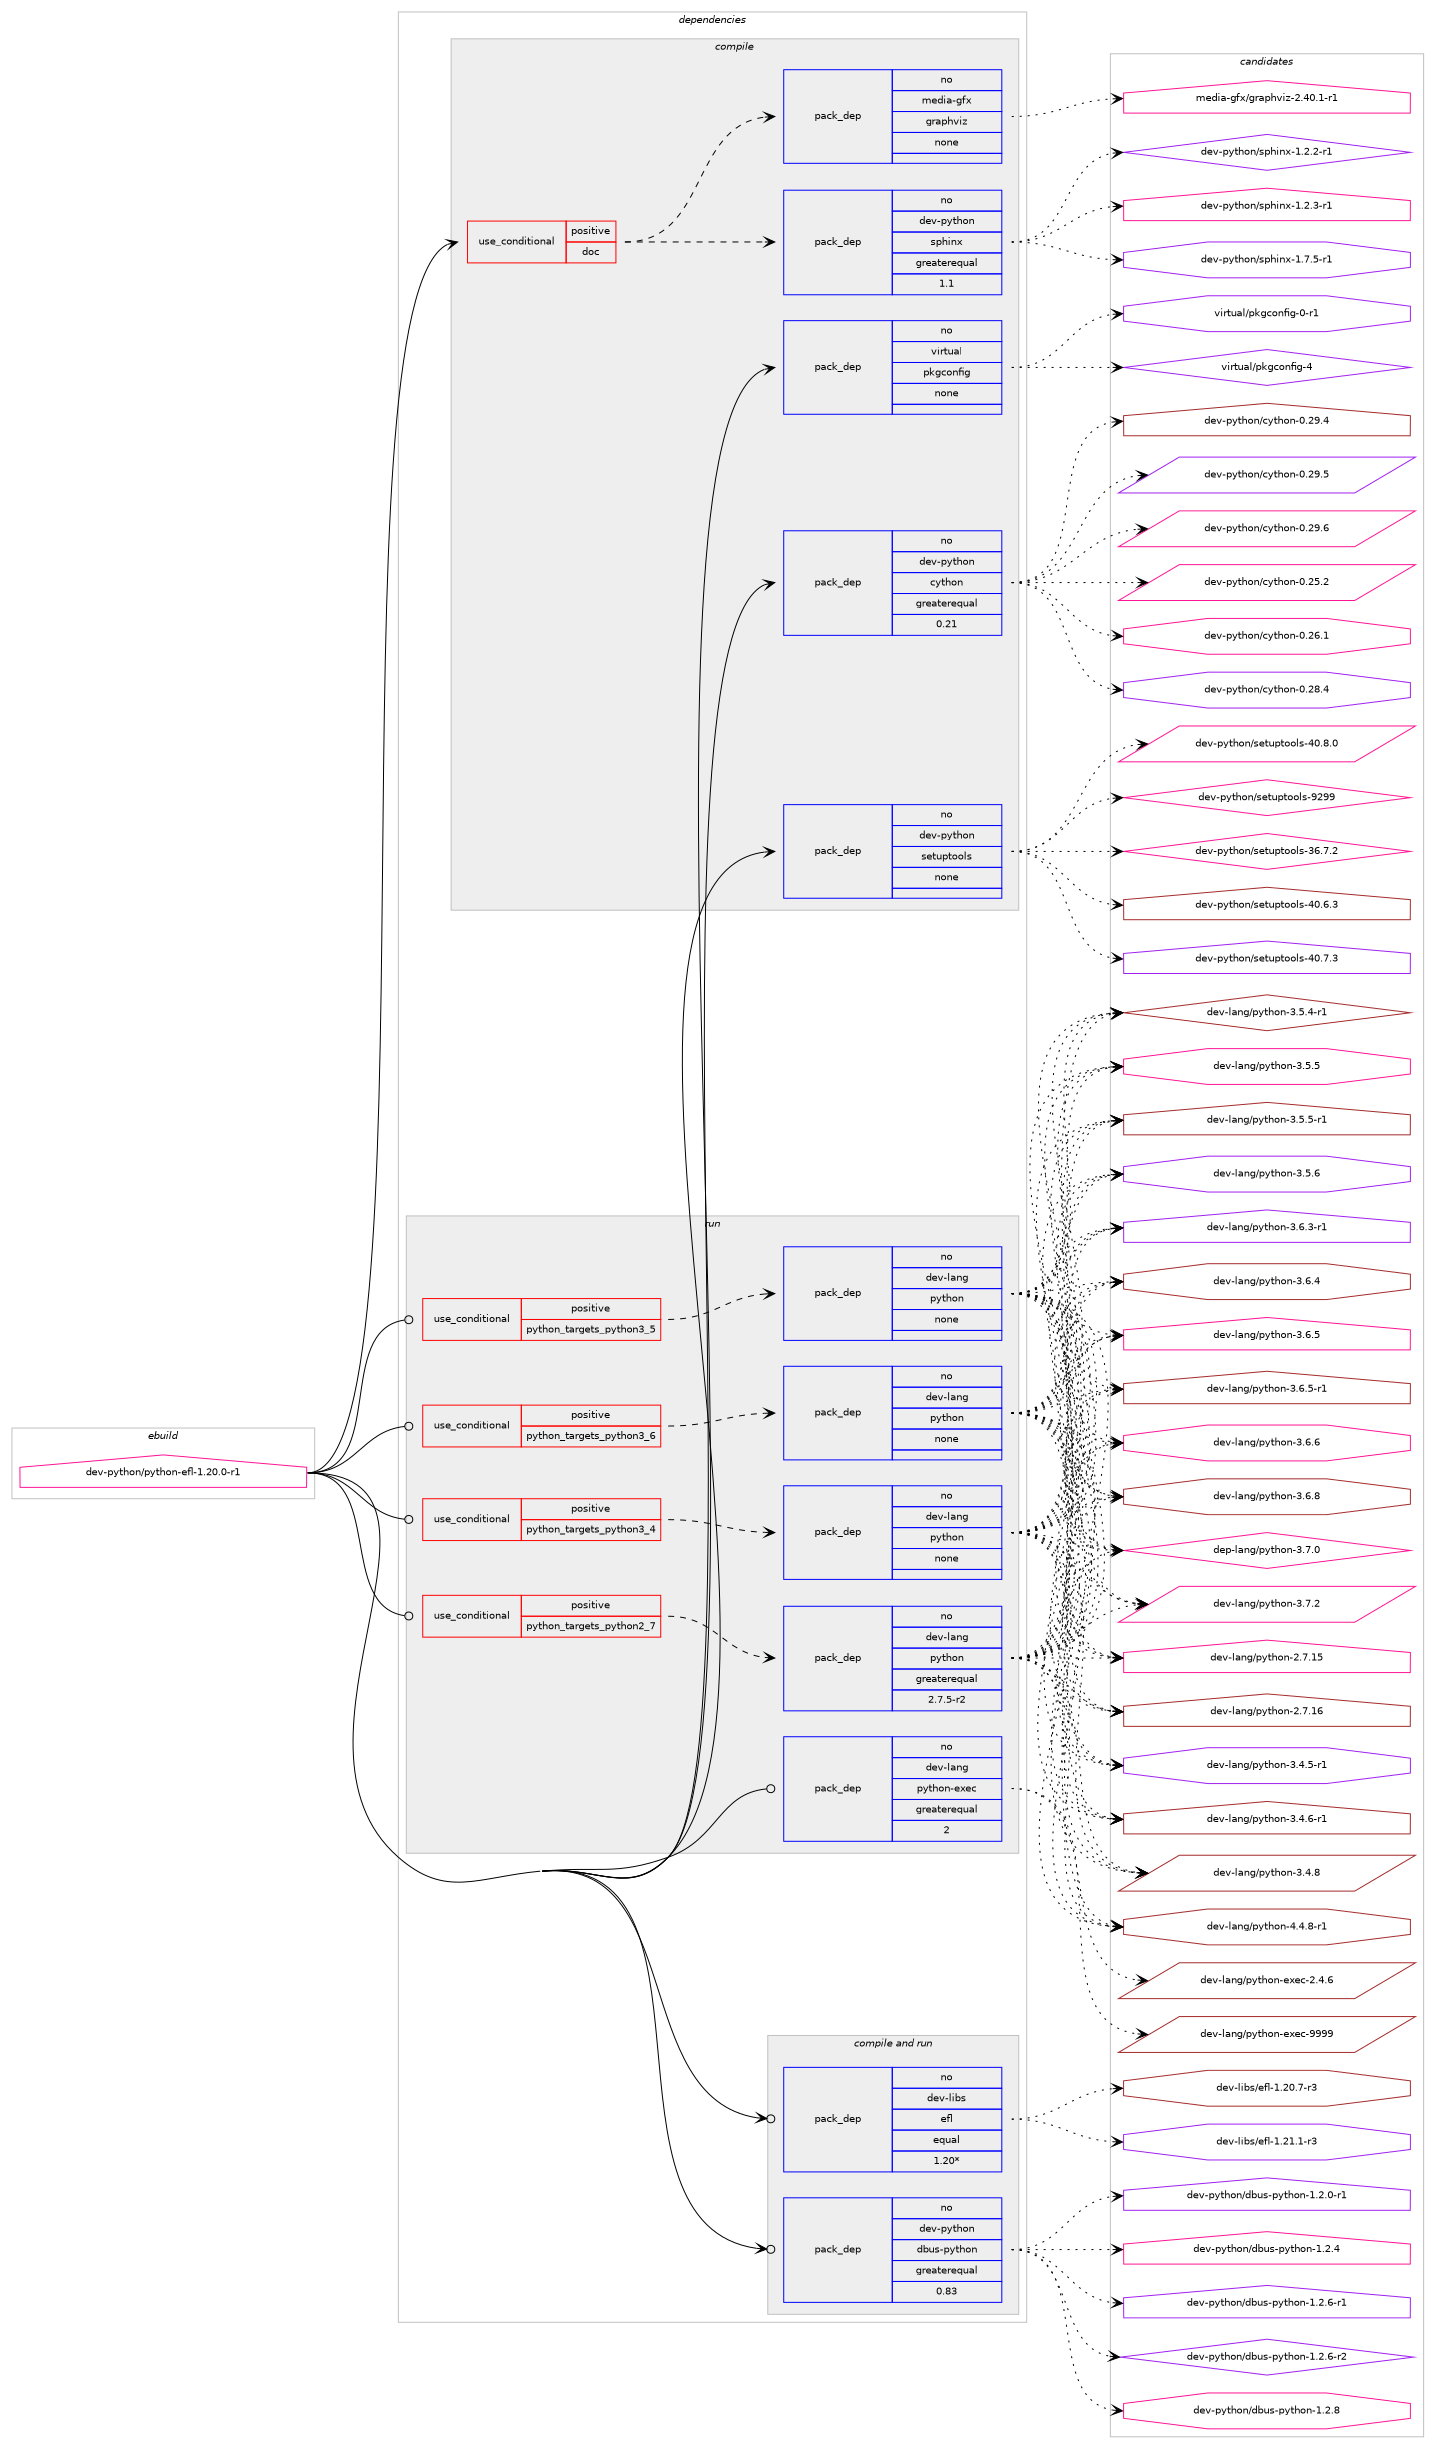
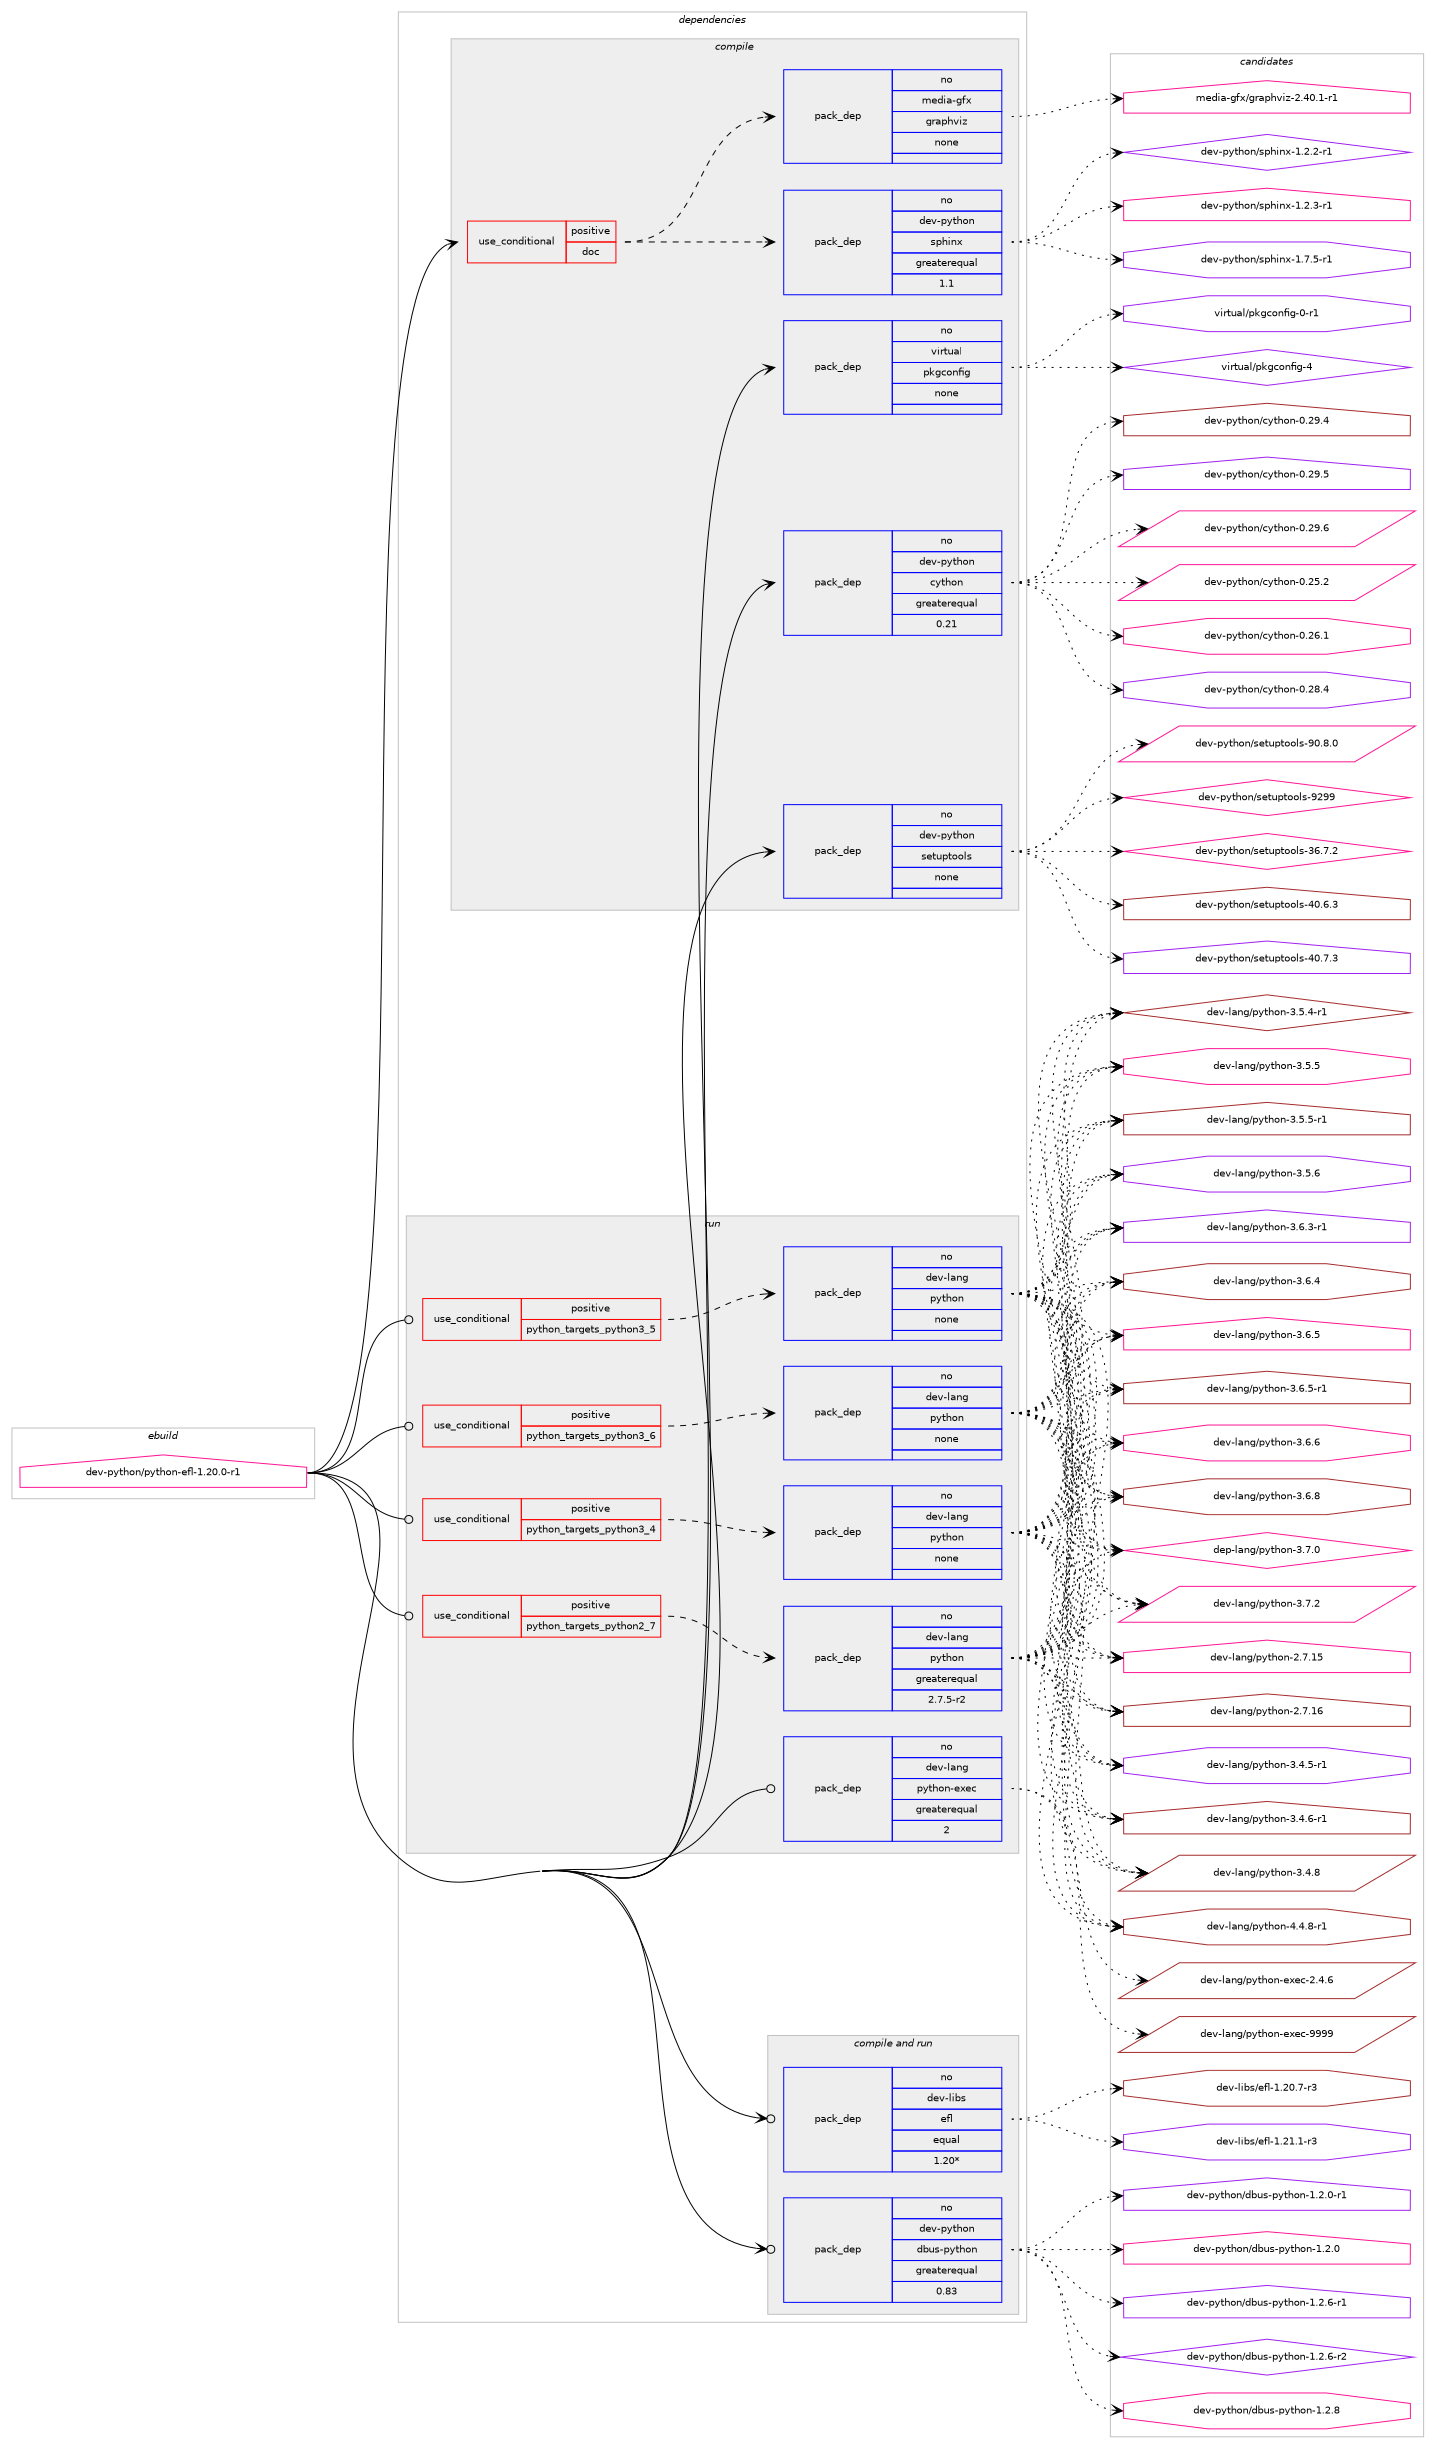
(1267, 475) -> (1267, 475)
(1267, 744) -> (1267, 744)
(1267, 2250) -> (1267, 2250)
